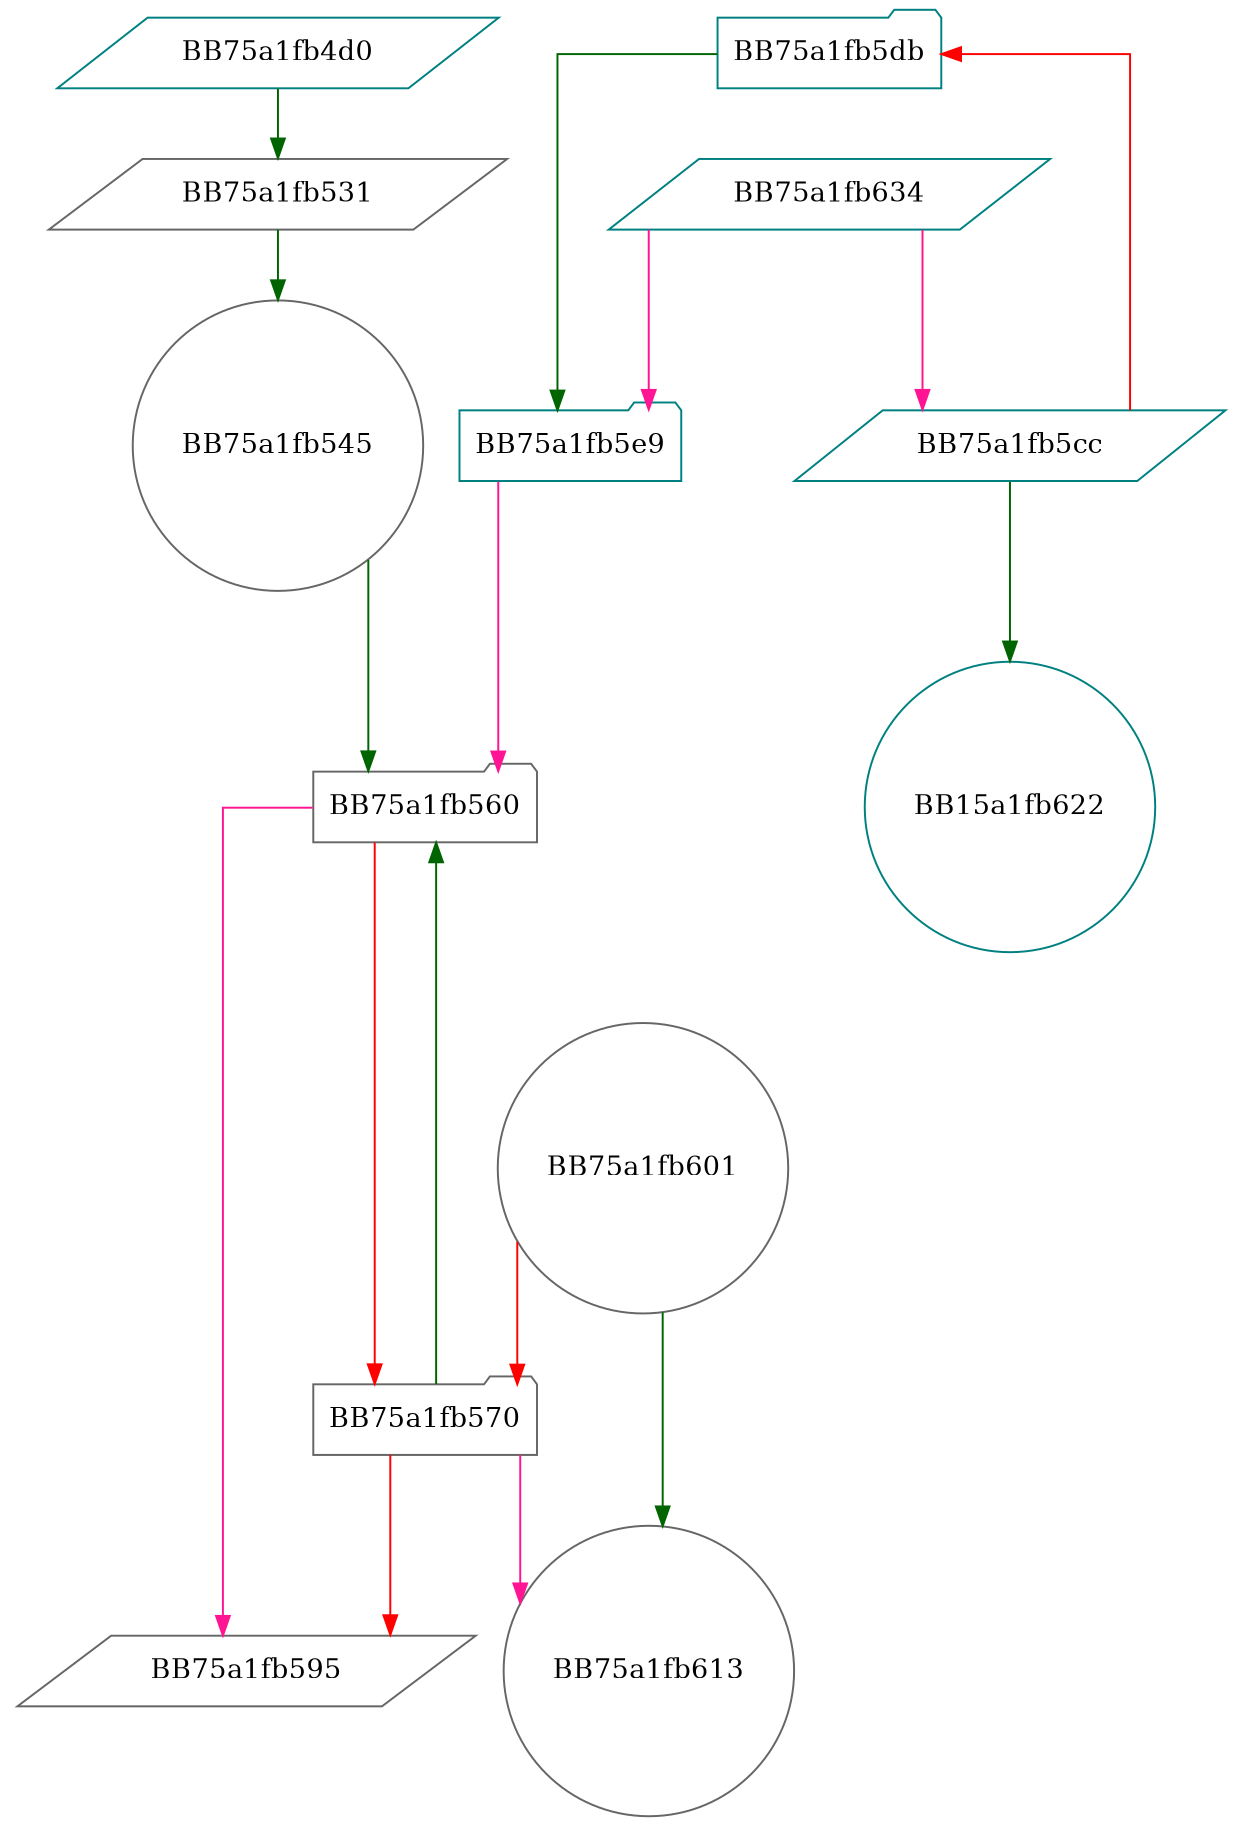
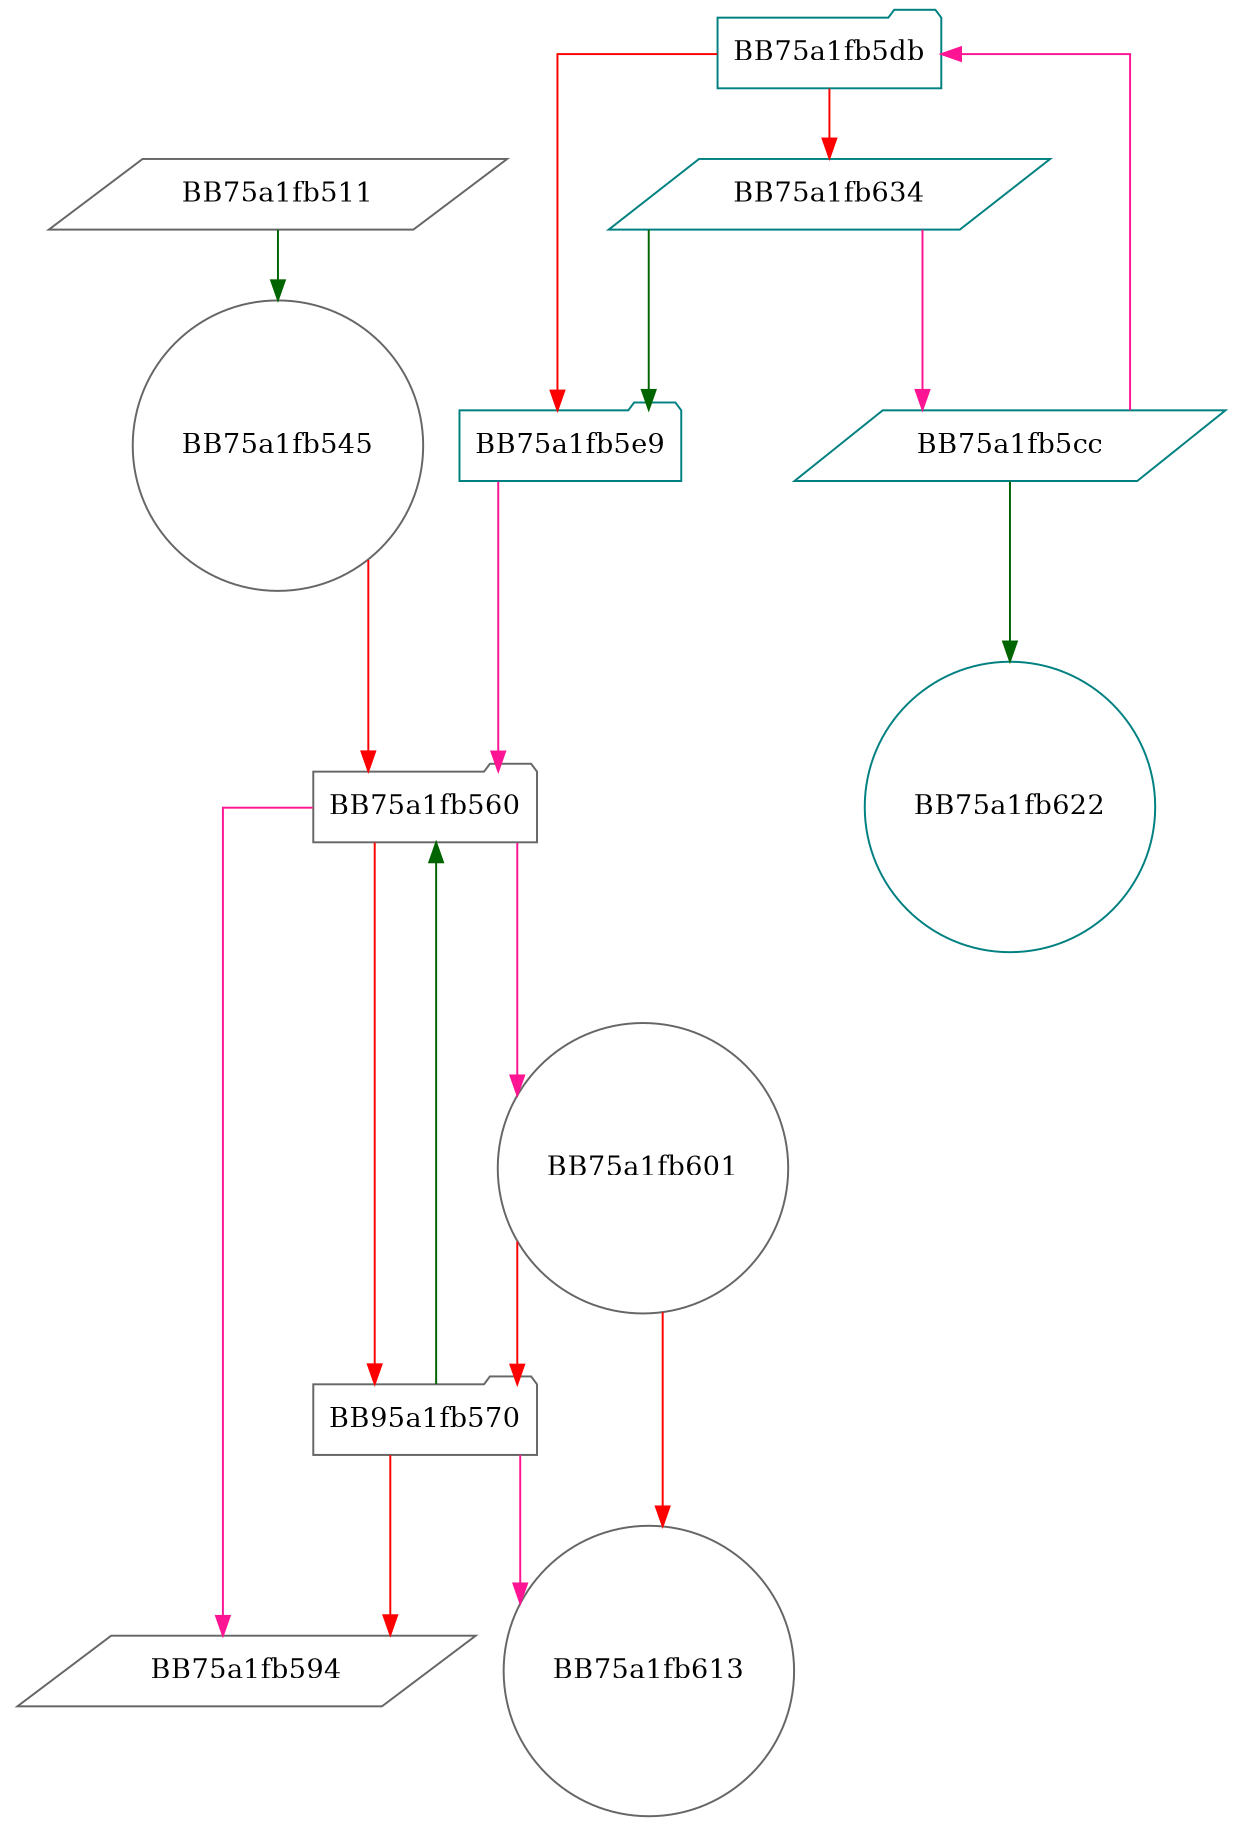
(278, 53) -> none
none -> (829, 114)
(557, 142) -> (557, 142)
(1130, 148) -> (1130, 148)
(278, 194) -> (278, 194)
(649, 310) -> (649, 310)
(368, 656) -> (368, 656)
(1010, 807) -> (1010, 807)
none -> (517, 959)
(663, 1409) -> (663, 1409)
(425, 1420) -> (425, 1420)
(247, 1671) -> (247, 1671)
